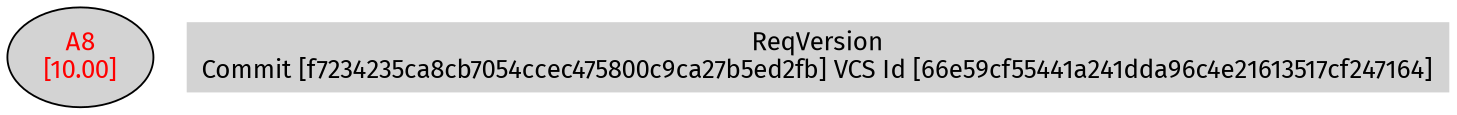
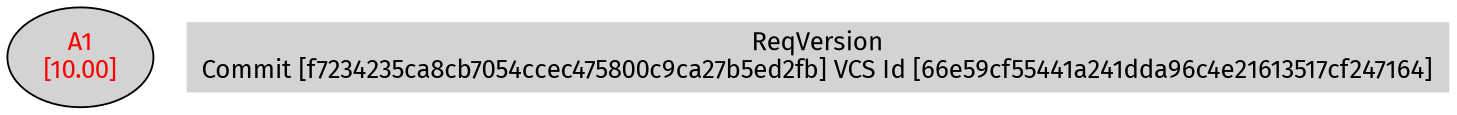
(80, 57) -> (80, 57)
